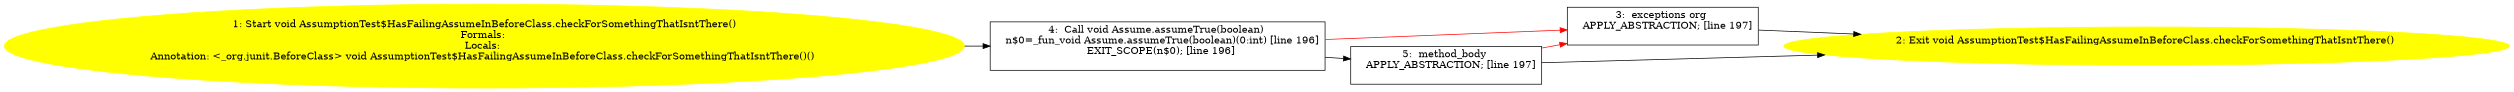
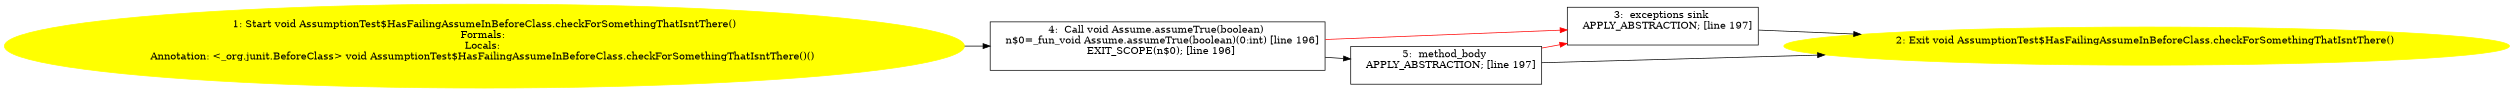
(1663, 26) -> (1663, 26)
